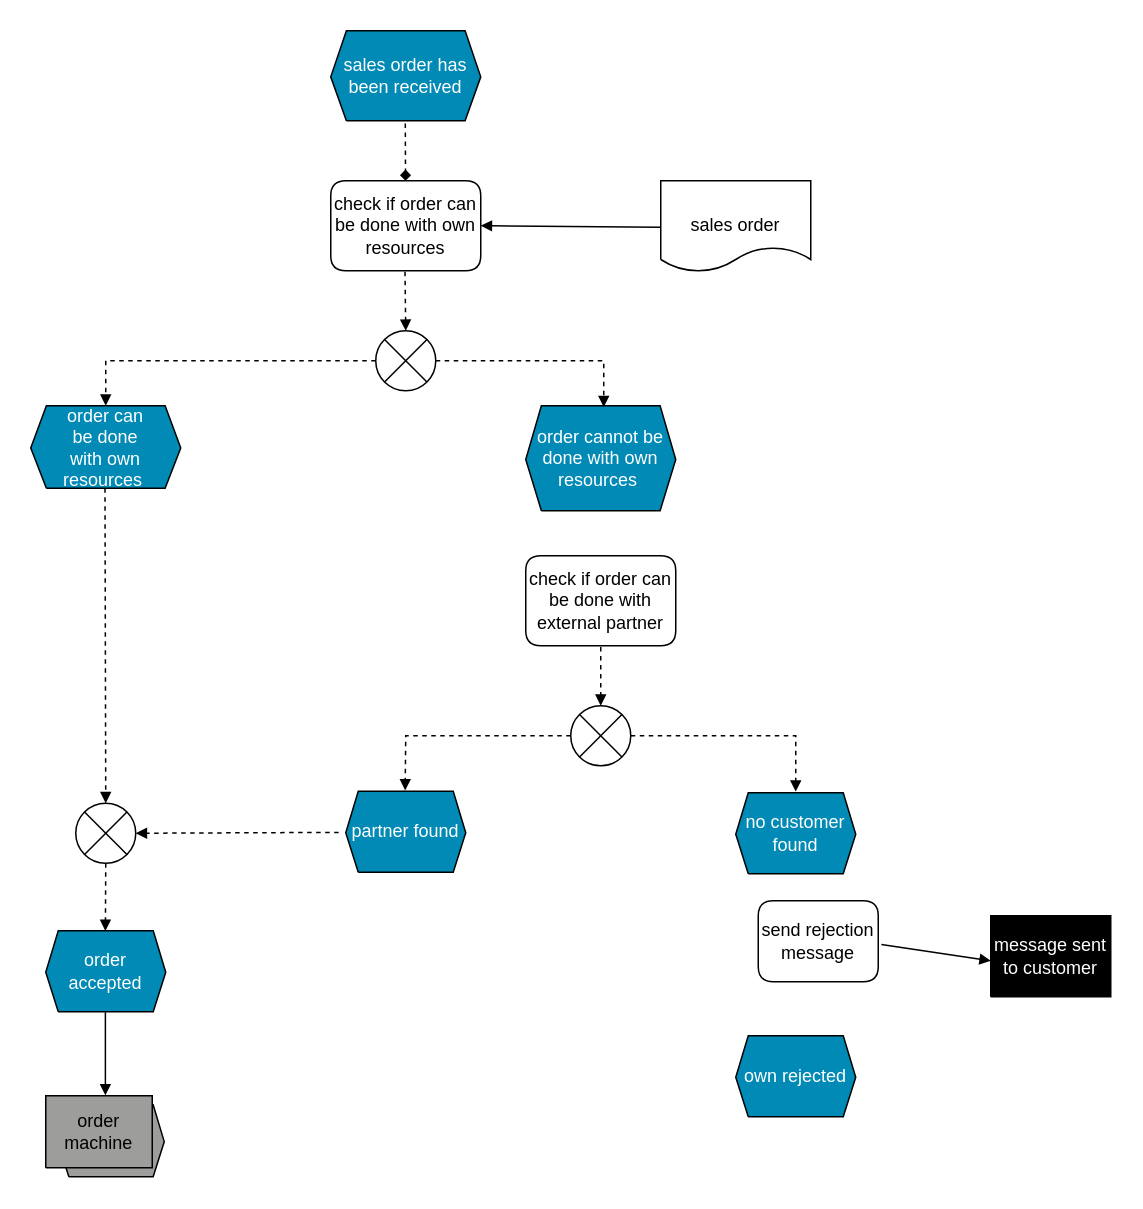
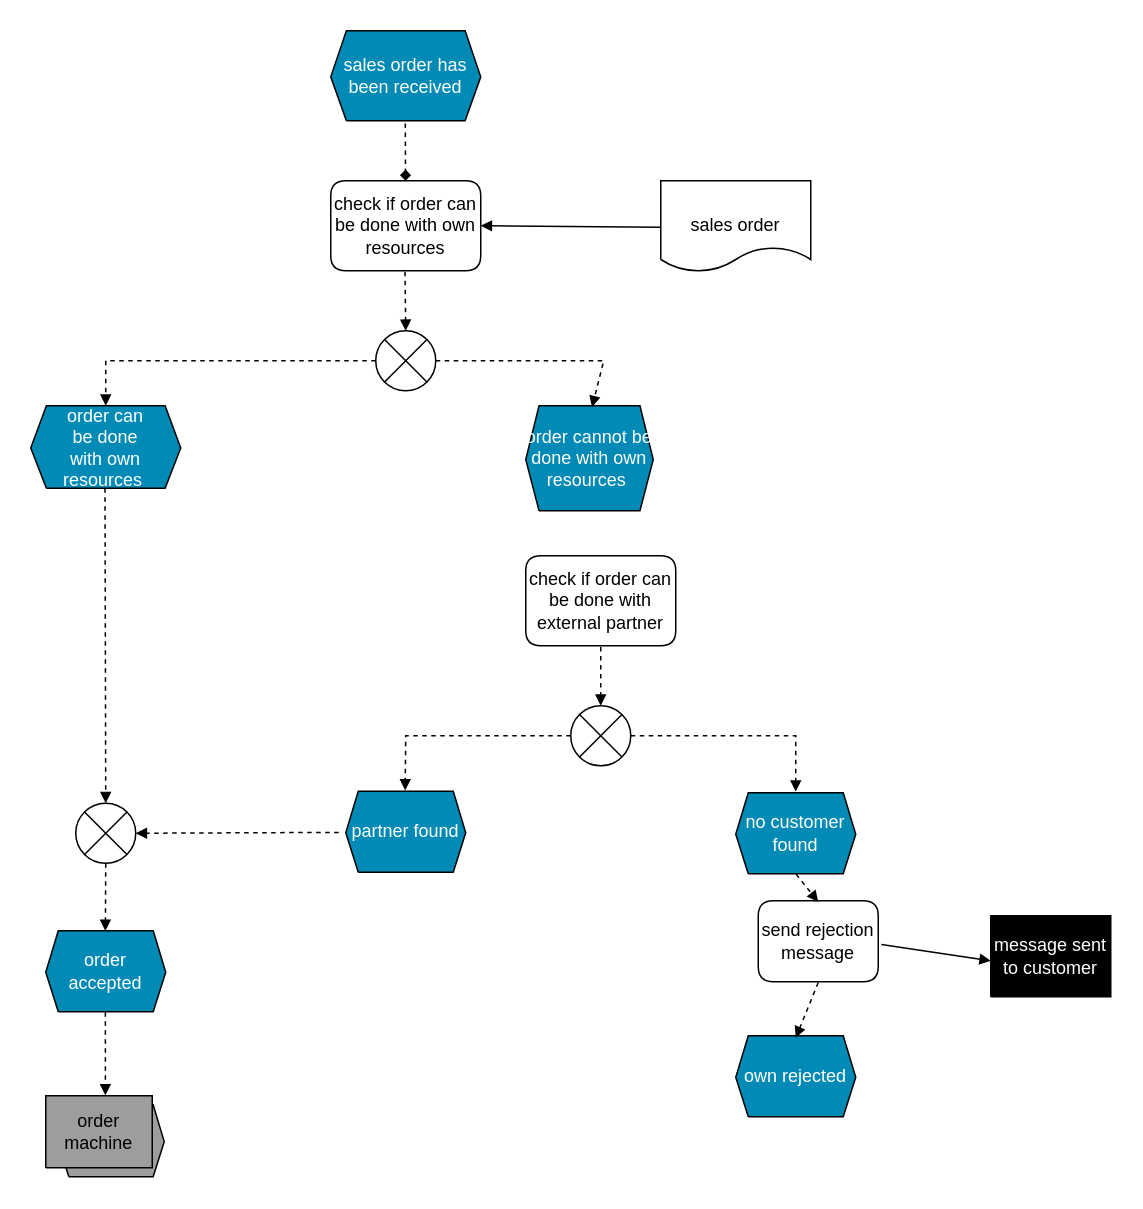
(601, 458) -> (590, 458)
none -> (804, 884)
none -> (809, 1005)
(105, 1049) -> (105, 1049)
